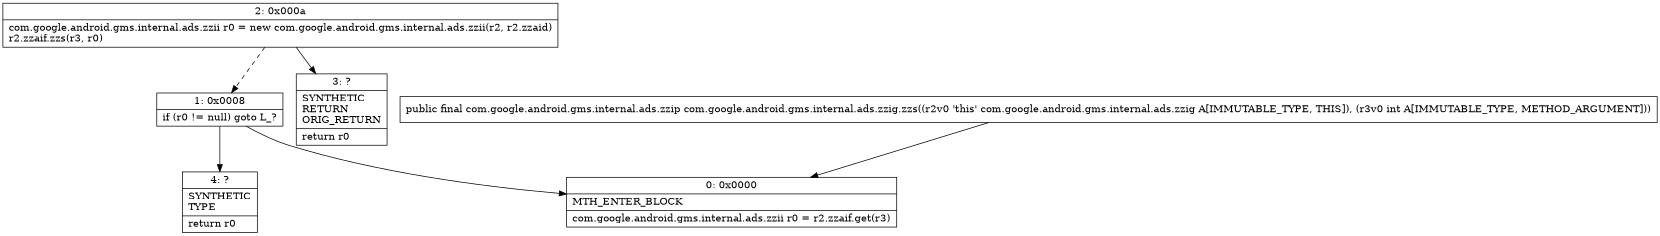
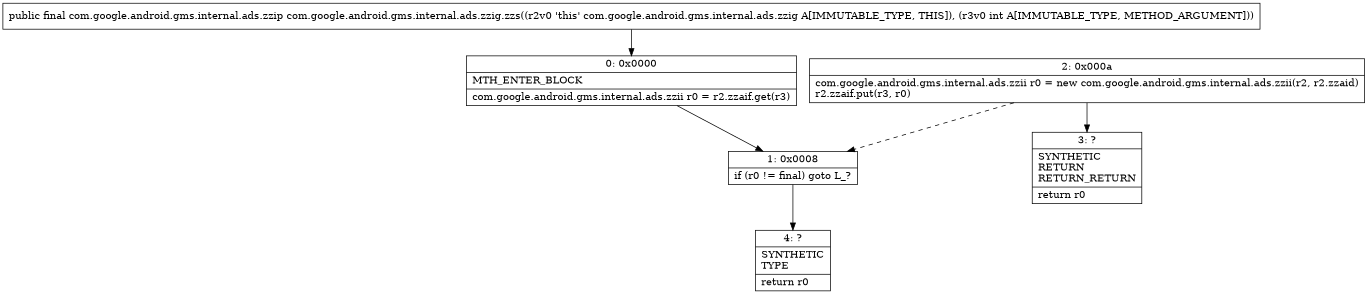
(56, 39) -> (863, 94)
(220, 117) -> (793, 176)
(342, 120) -> (1087, 178)
(400, 172) -> (717, 127)
